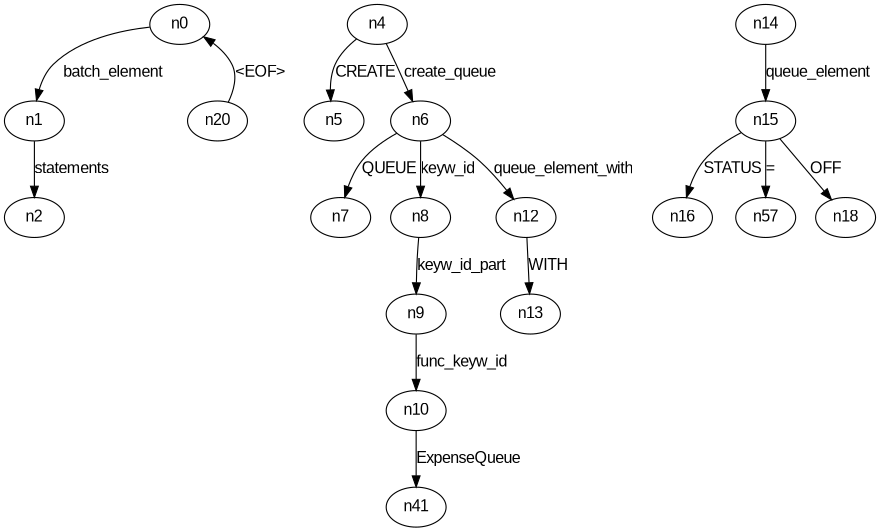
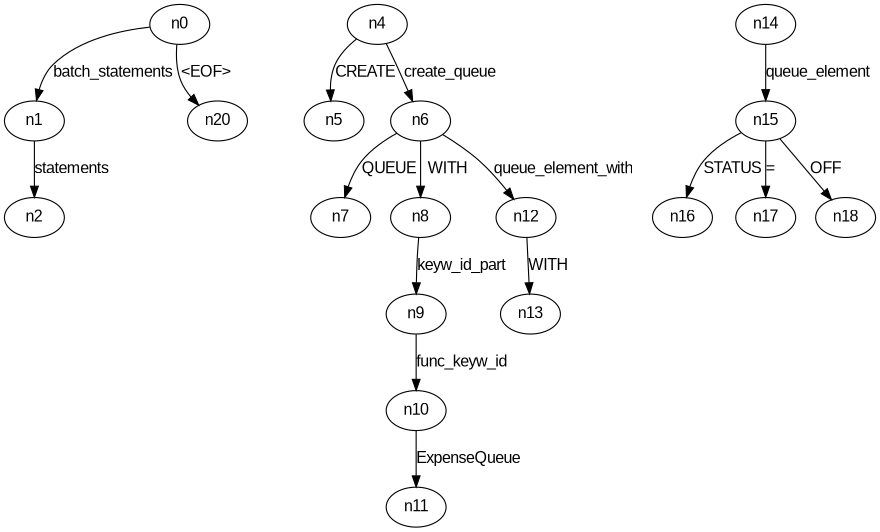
(234, 69) -> (178, 73)
(113, 73) -> (113, 73)
(448, 169) -> (448, 169)
(766, 218) -> (766, 218)
(416, 507) -> (416, 507)
